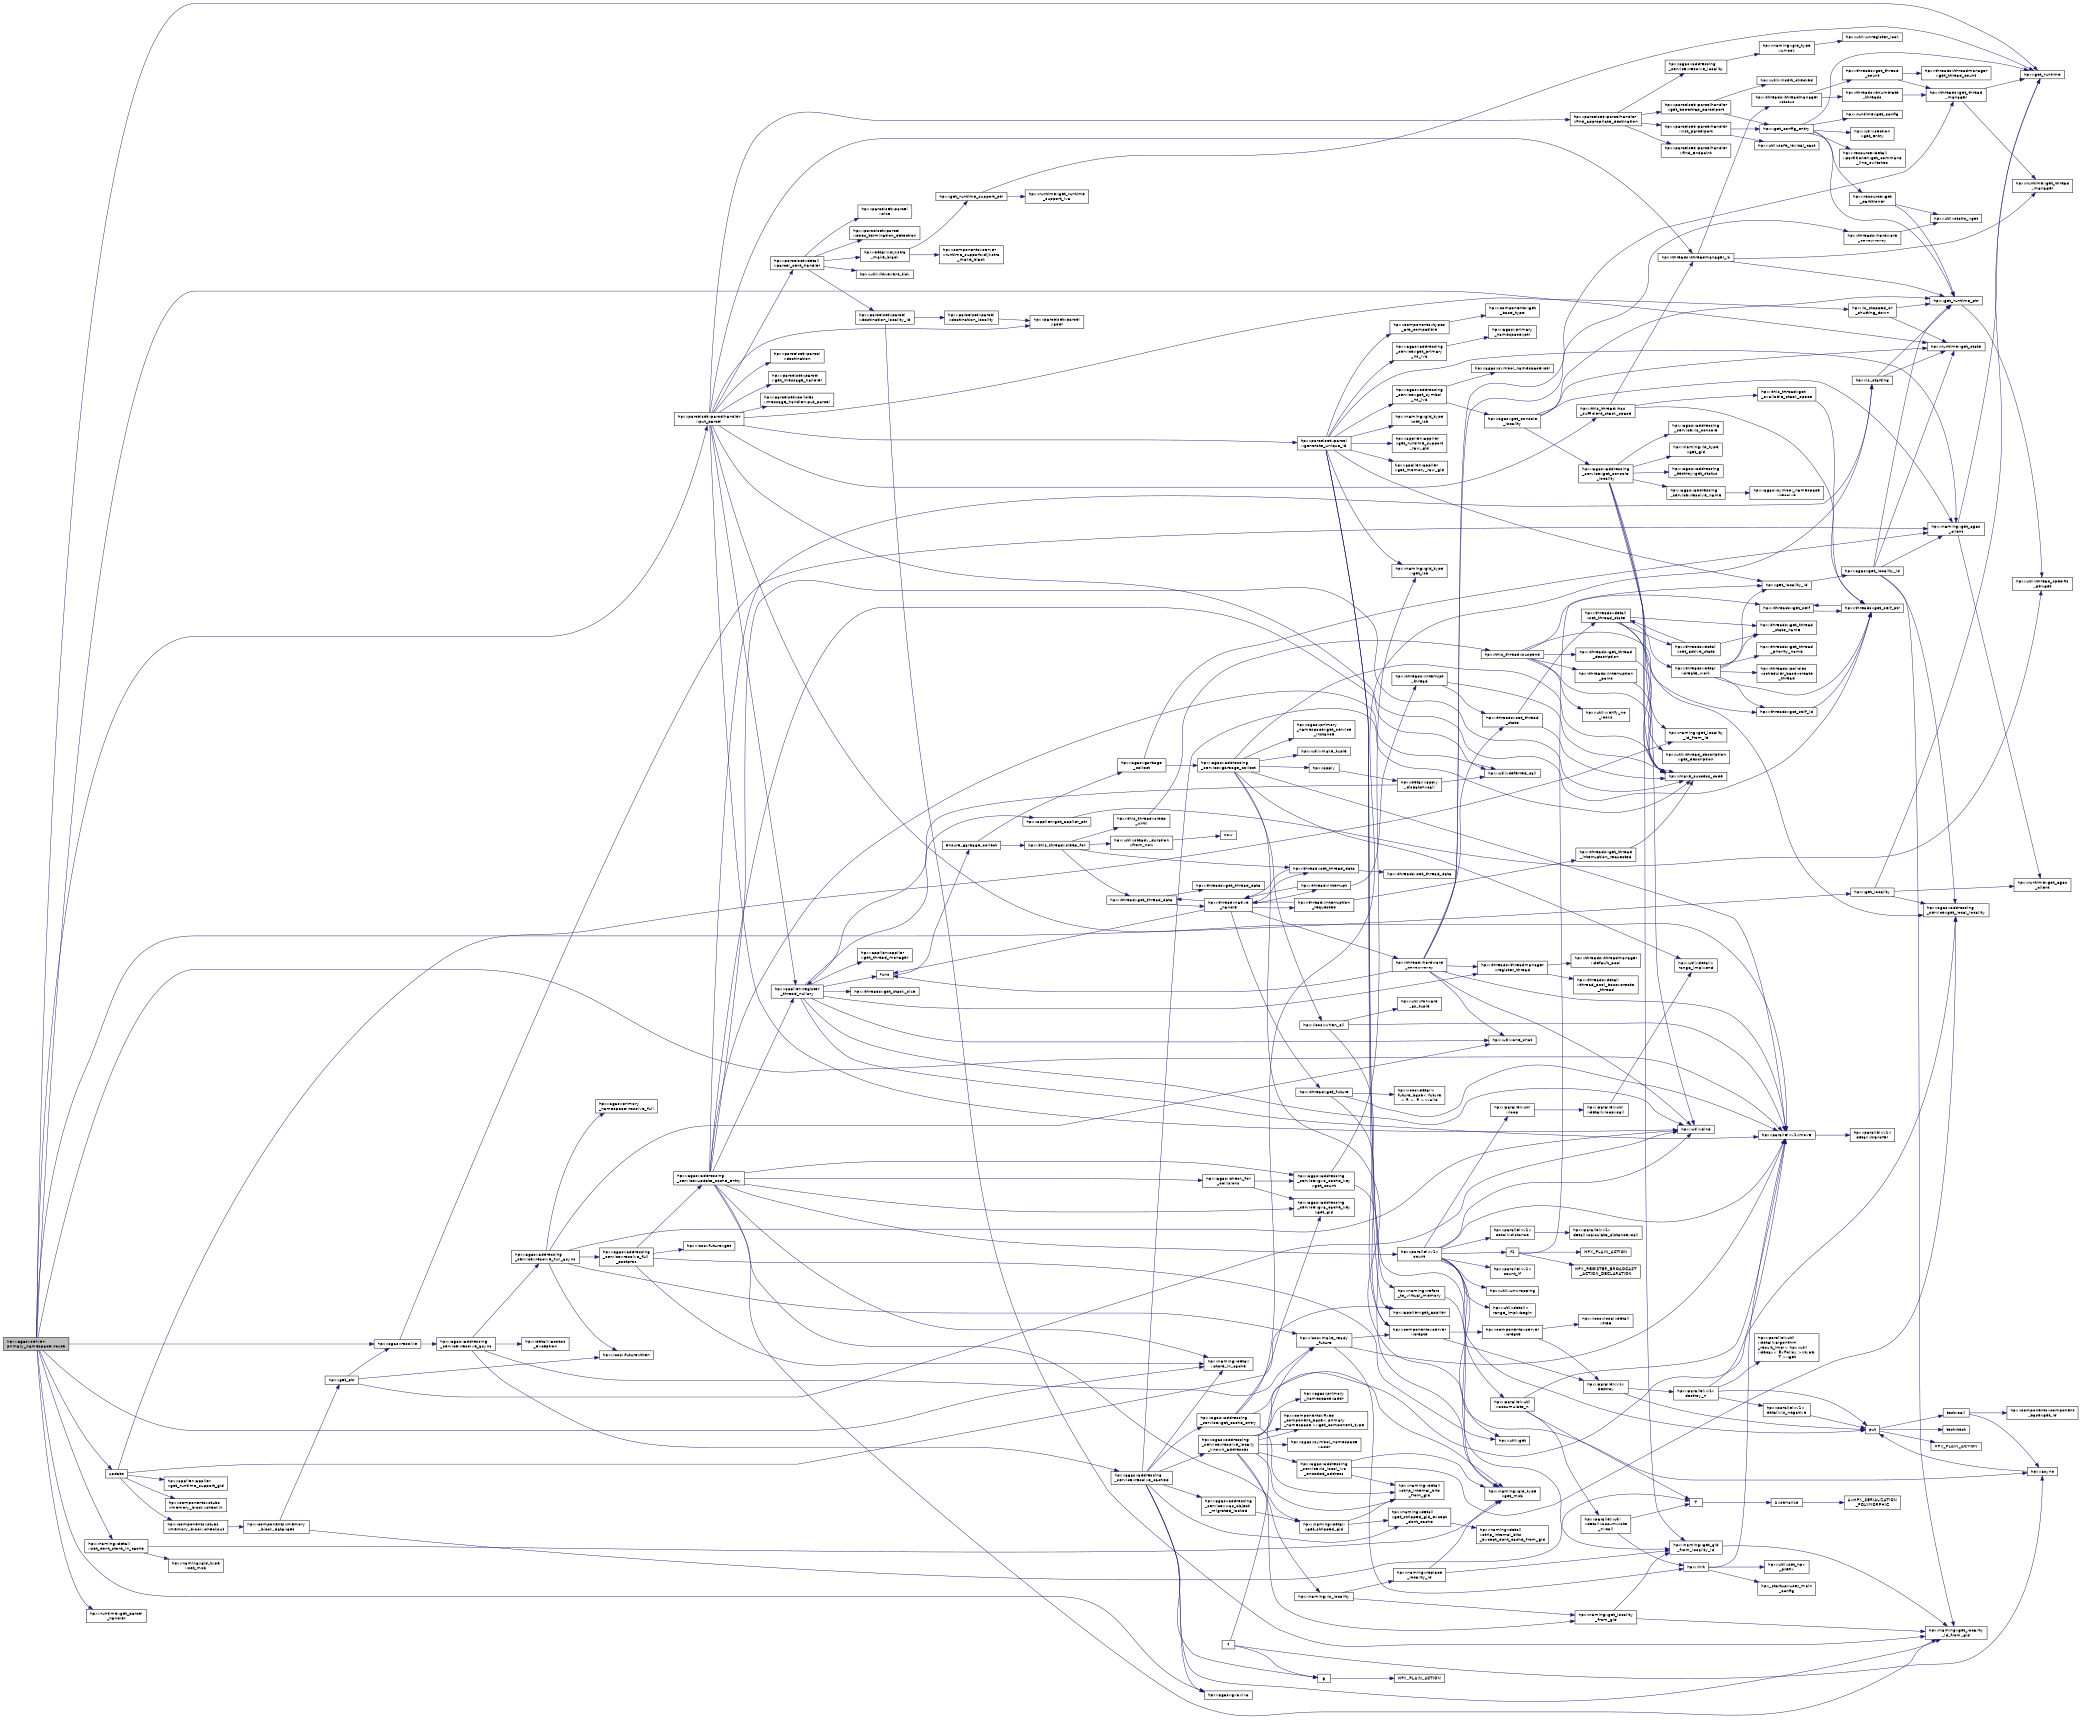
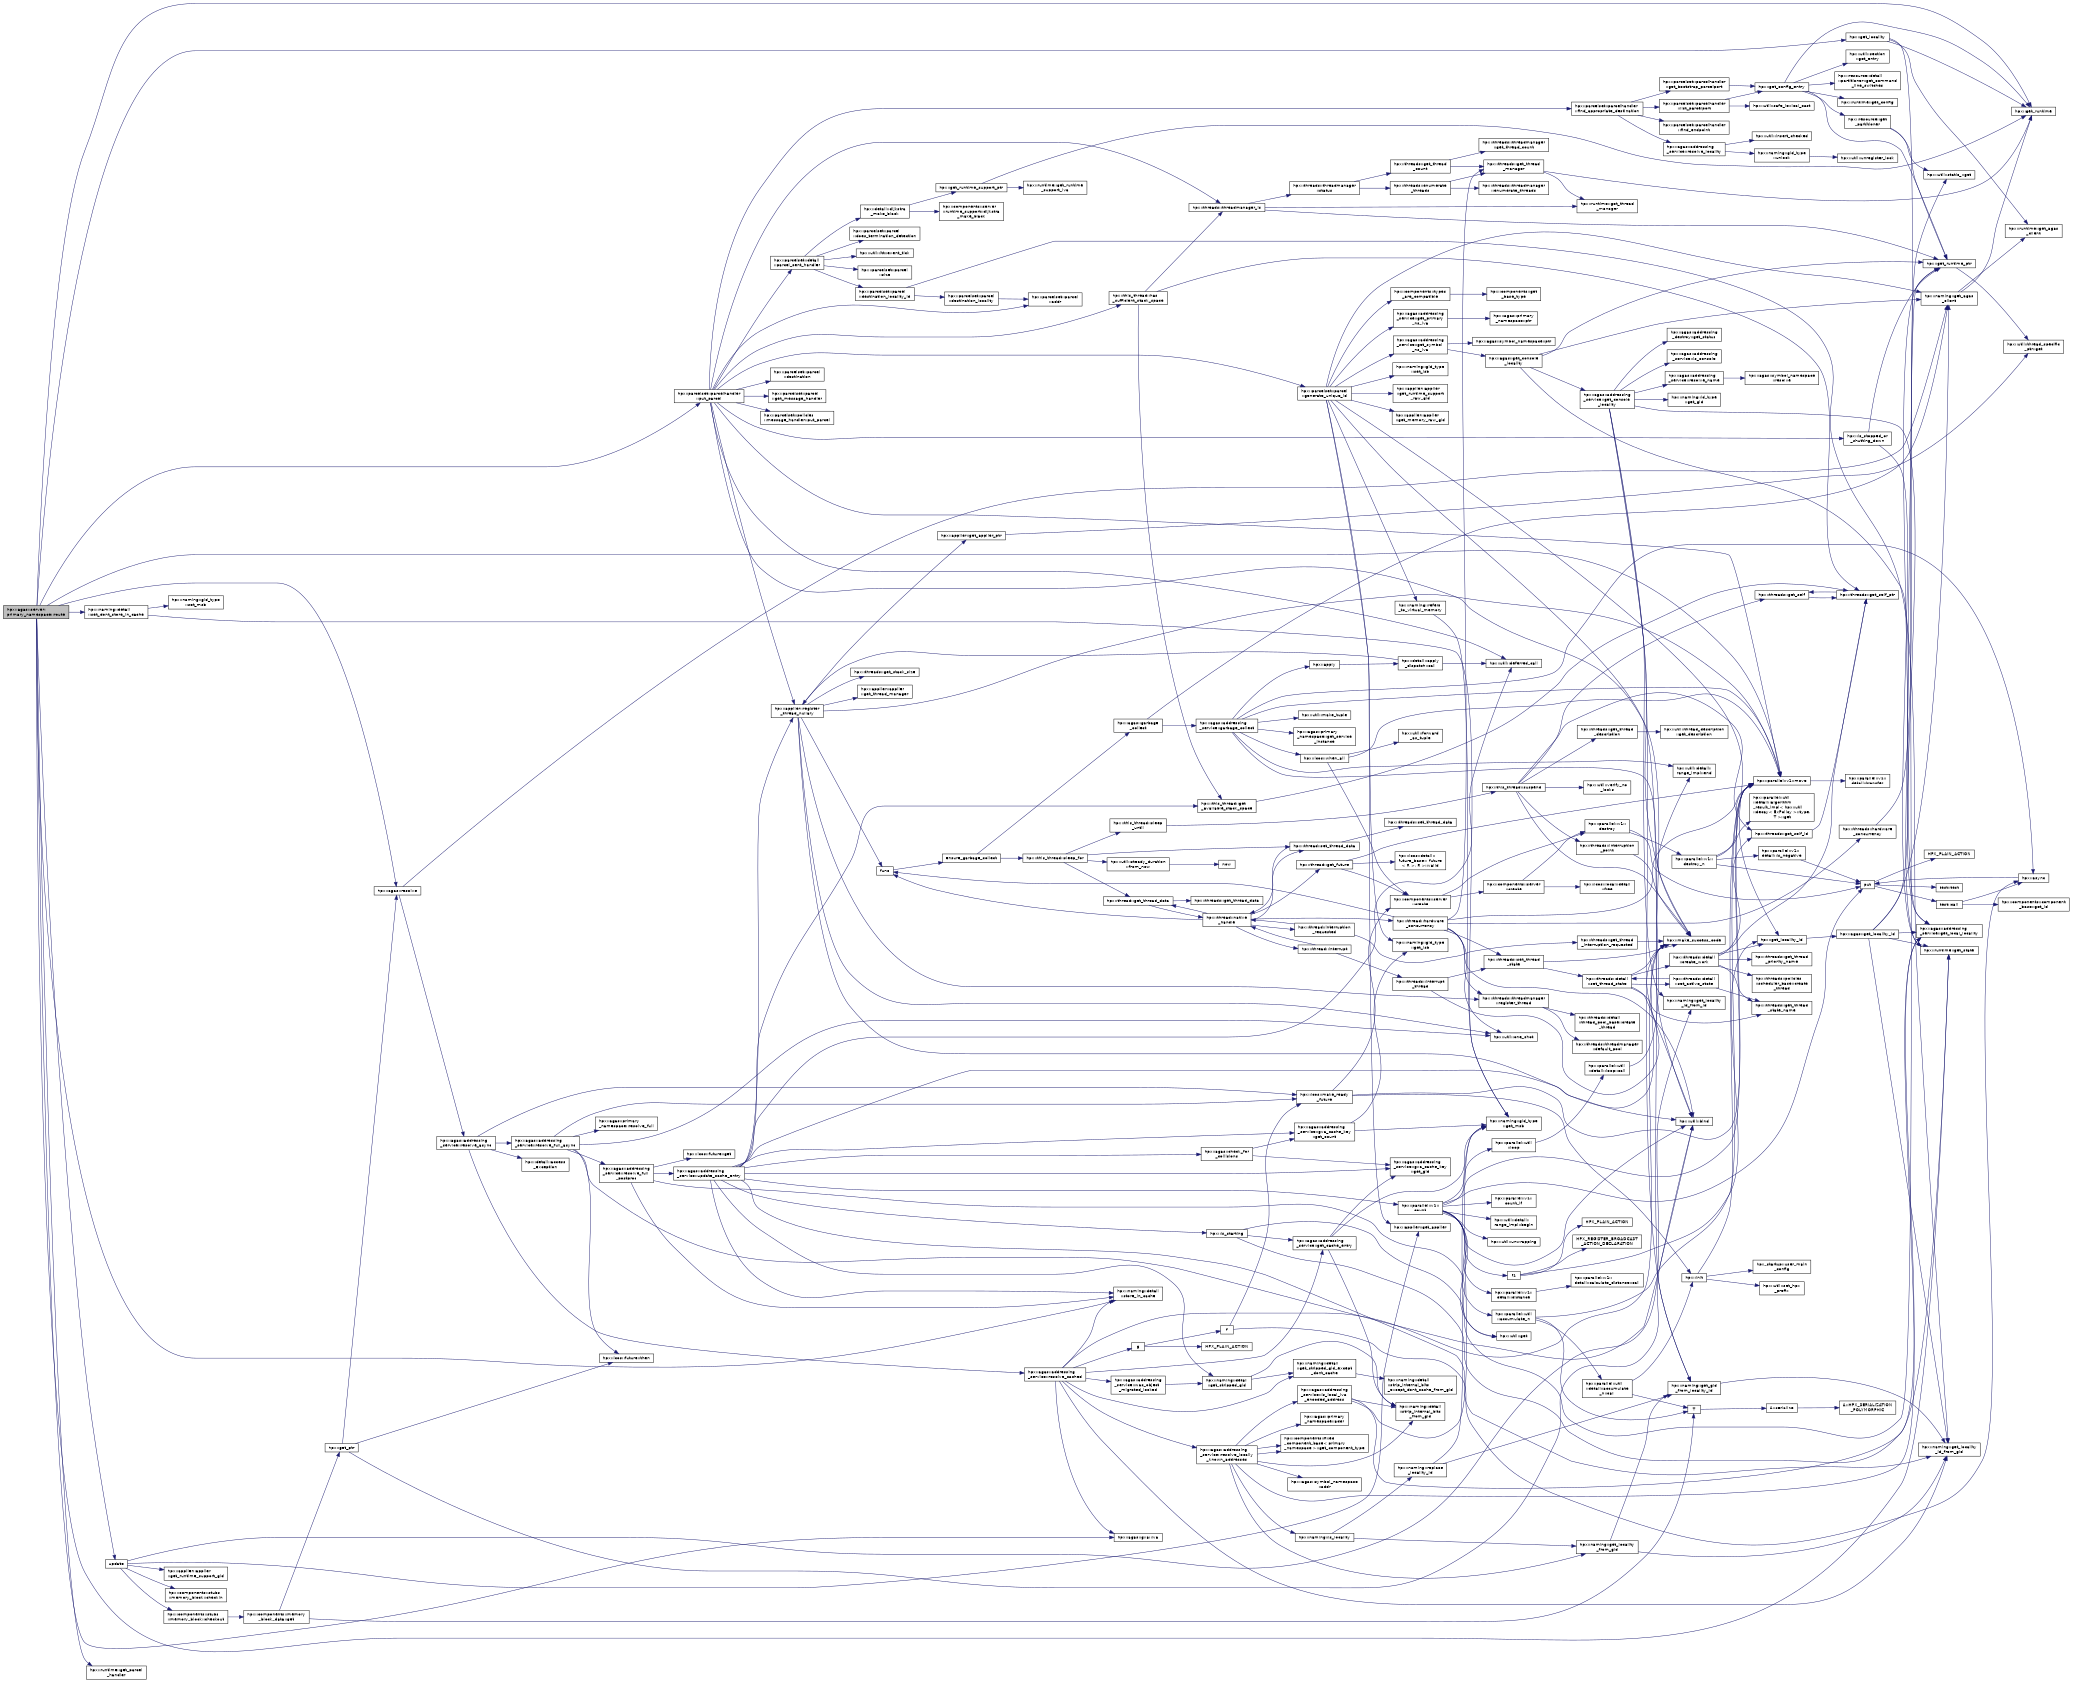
(1738, 92) -> (1737, 143)
none -> (1514, 188)
(1152, 608) -> (858, 839)
(1395, 655) -> (1269, 1238)
(1274, 1663) -> (1179, 1339)
